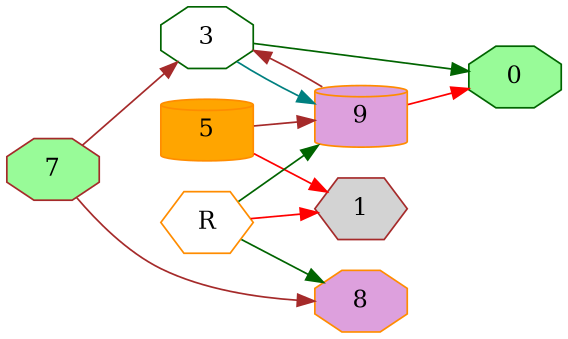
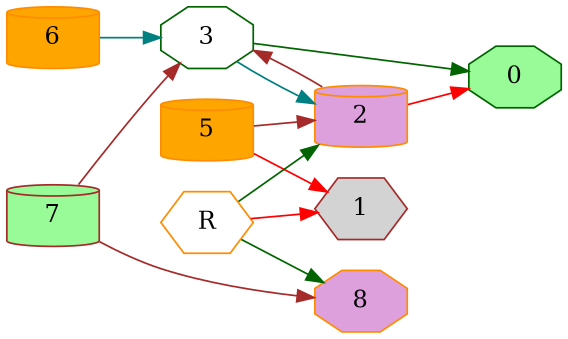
none -> (53, 38)
(361, 116) -> (361, 116)
(53, 169) -> (53, 216)
